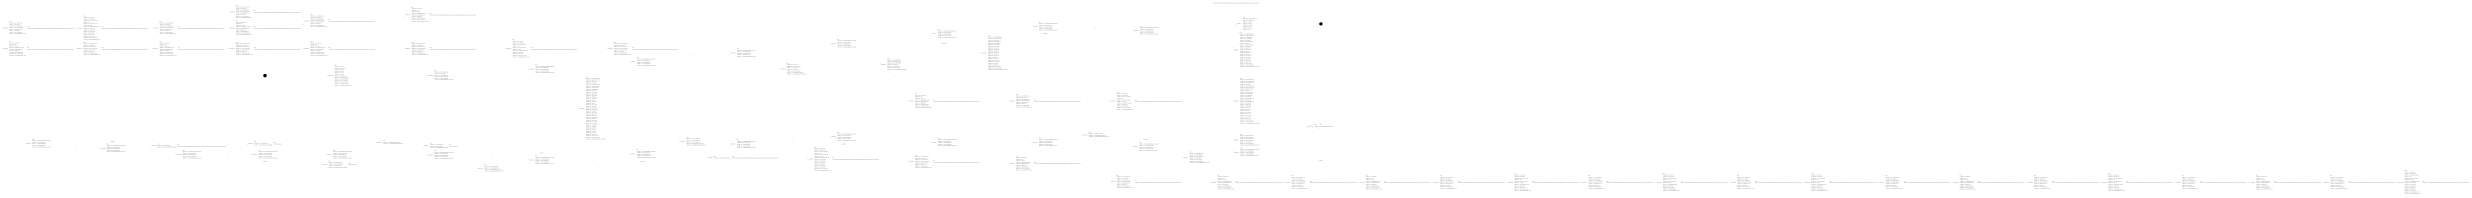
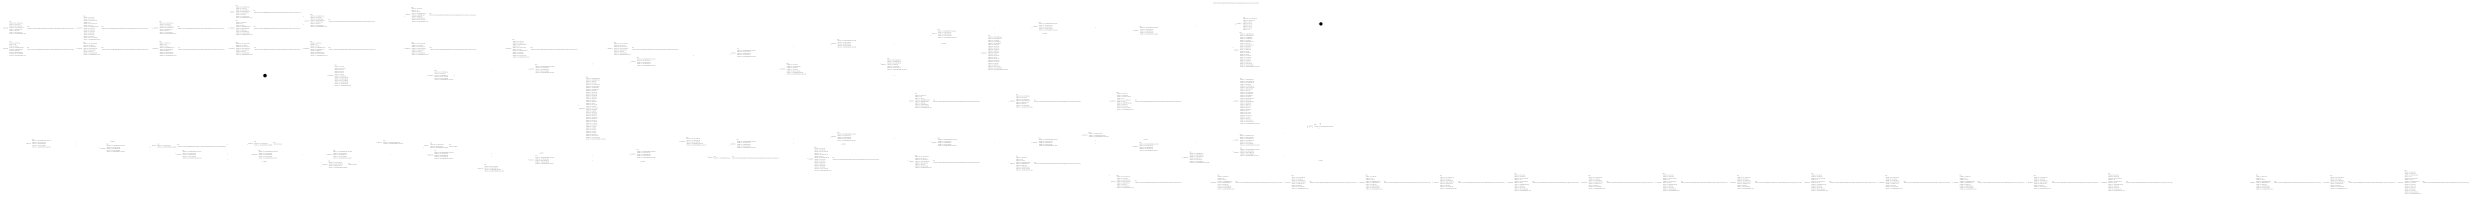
(2211, 182) -> none
